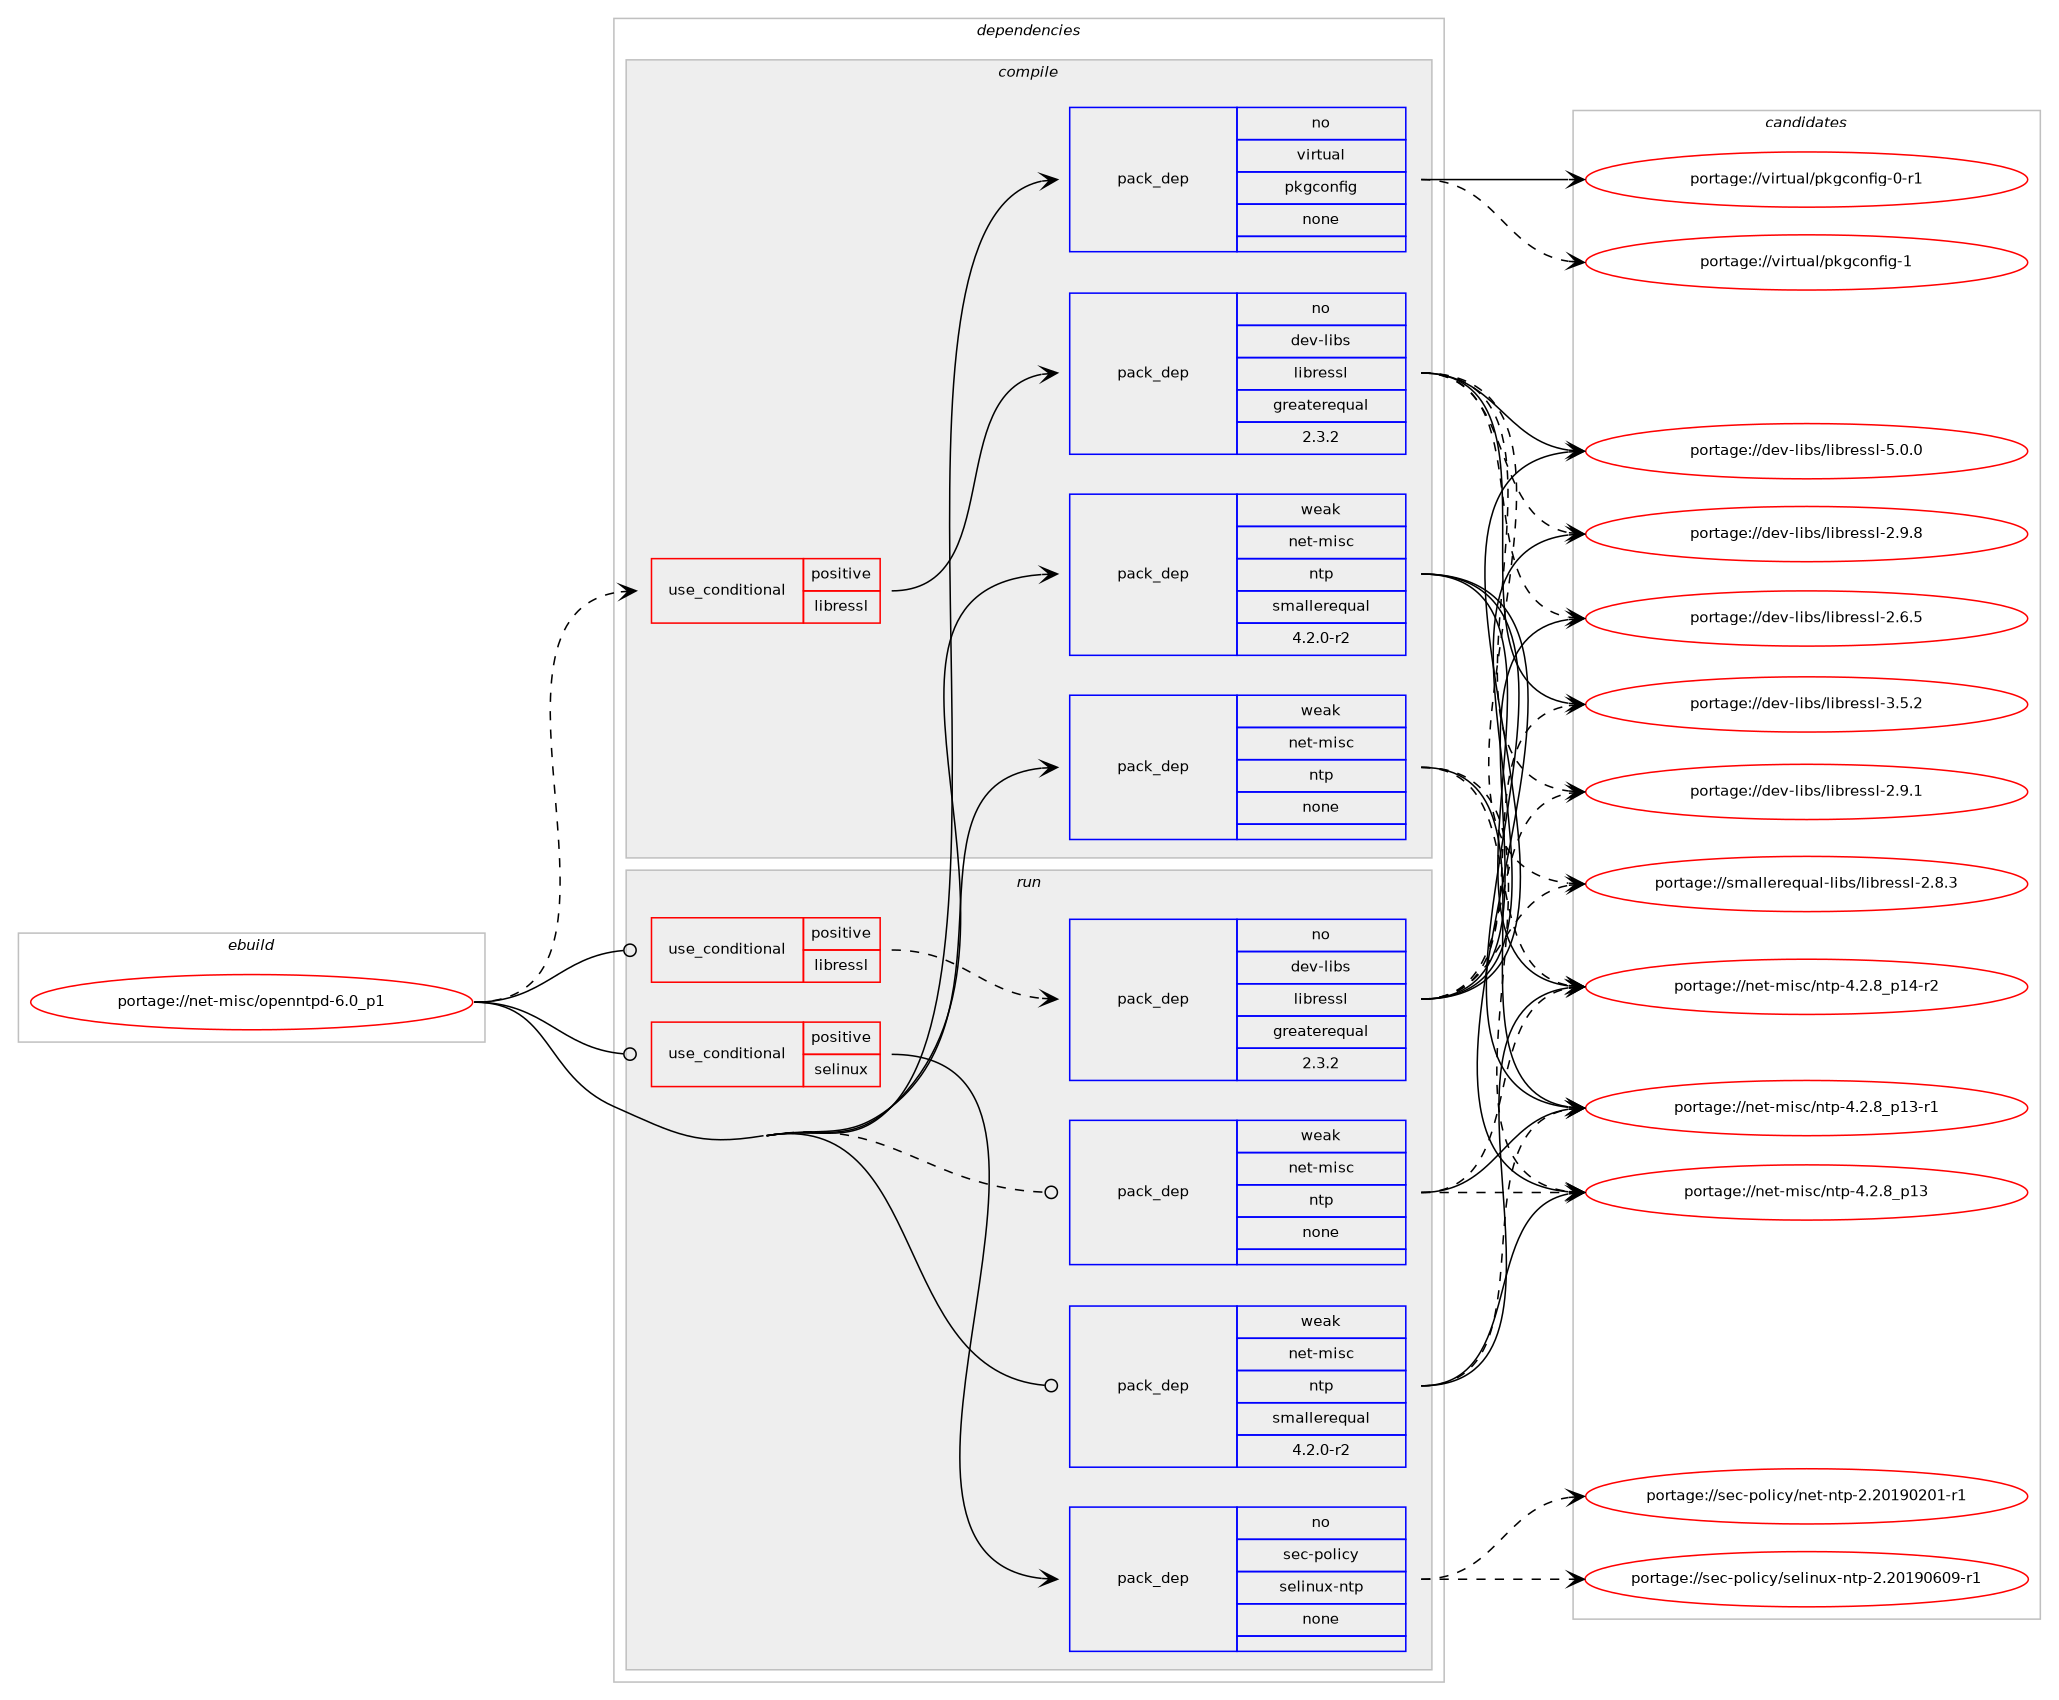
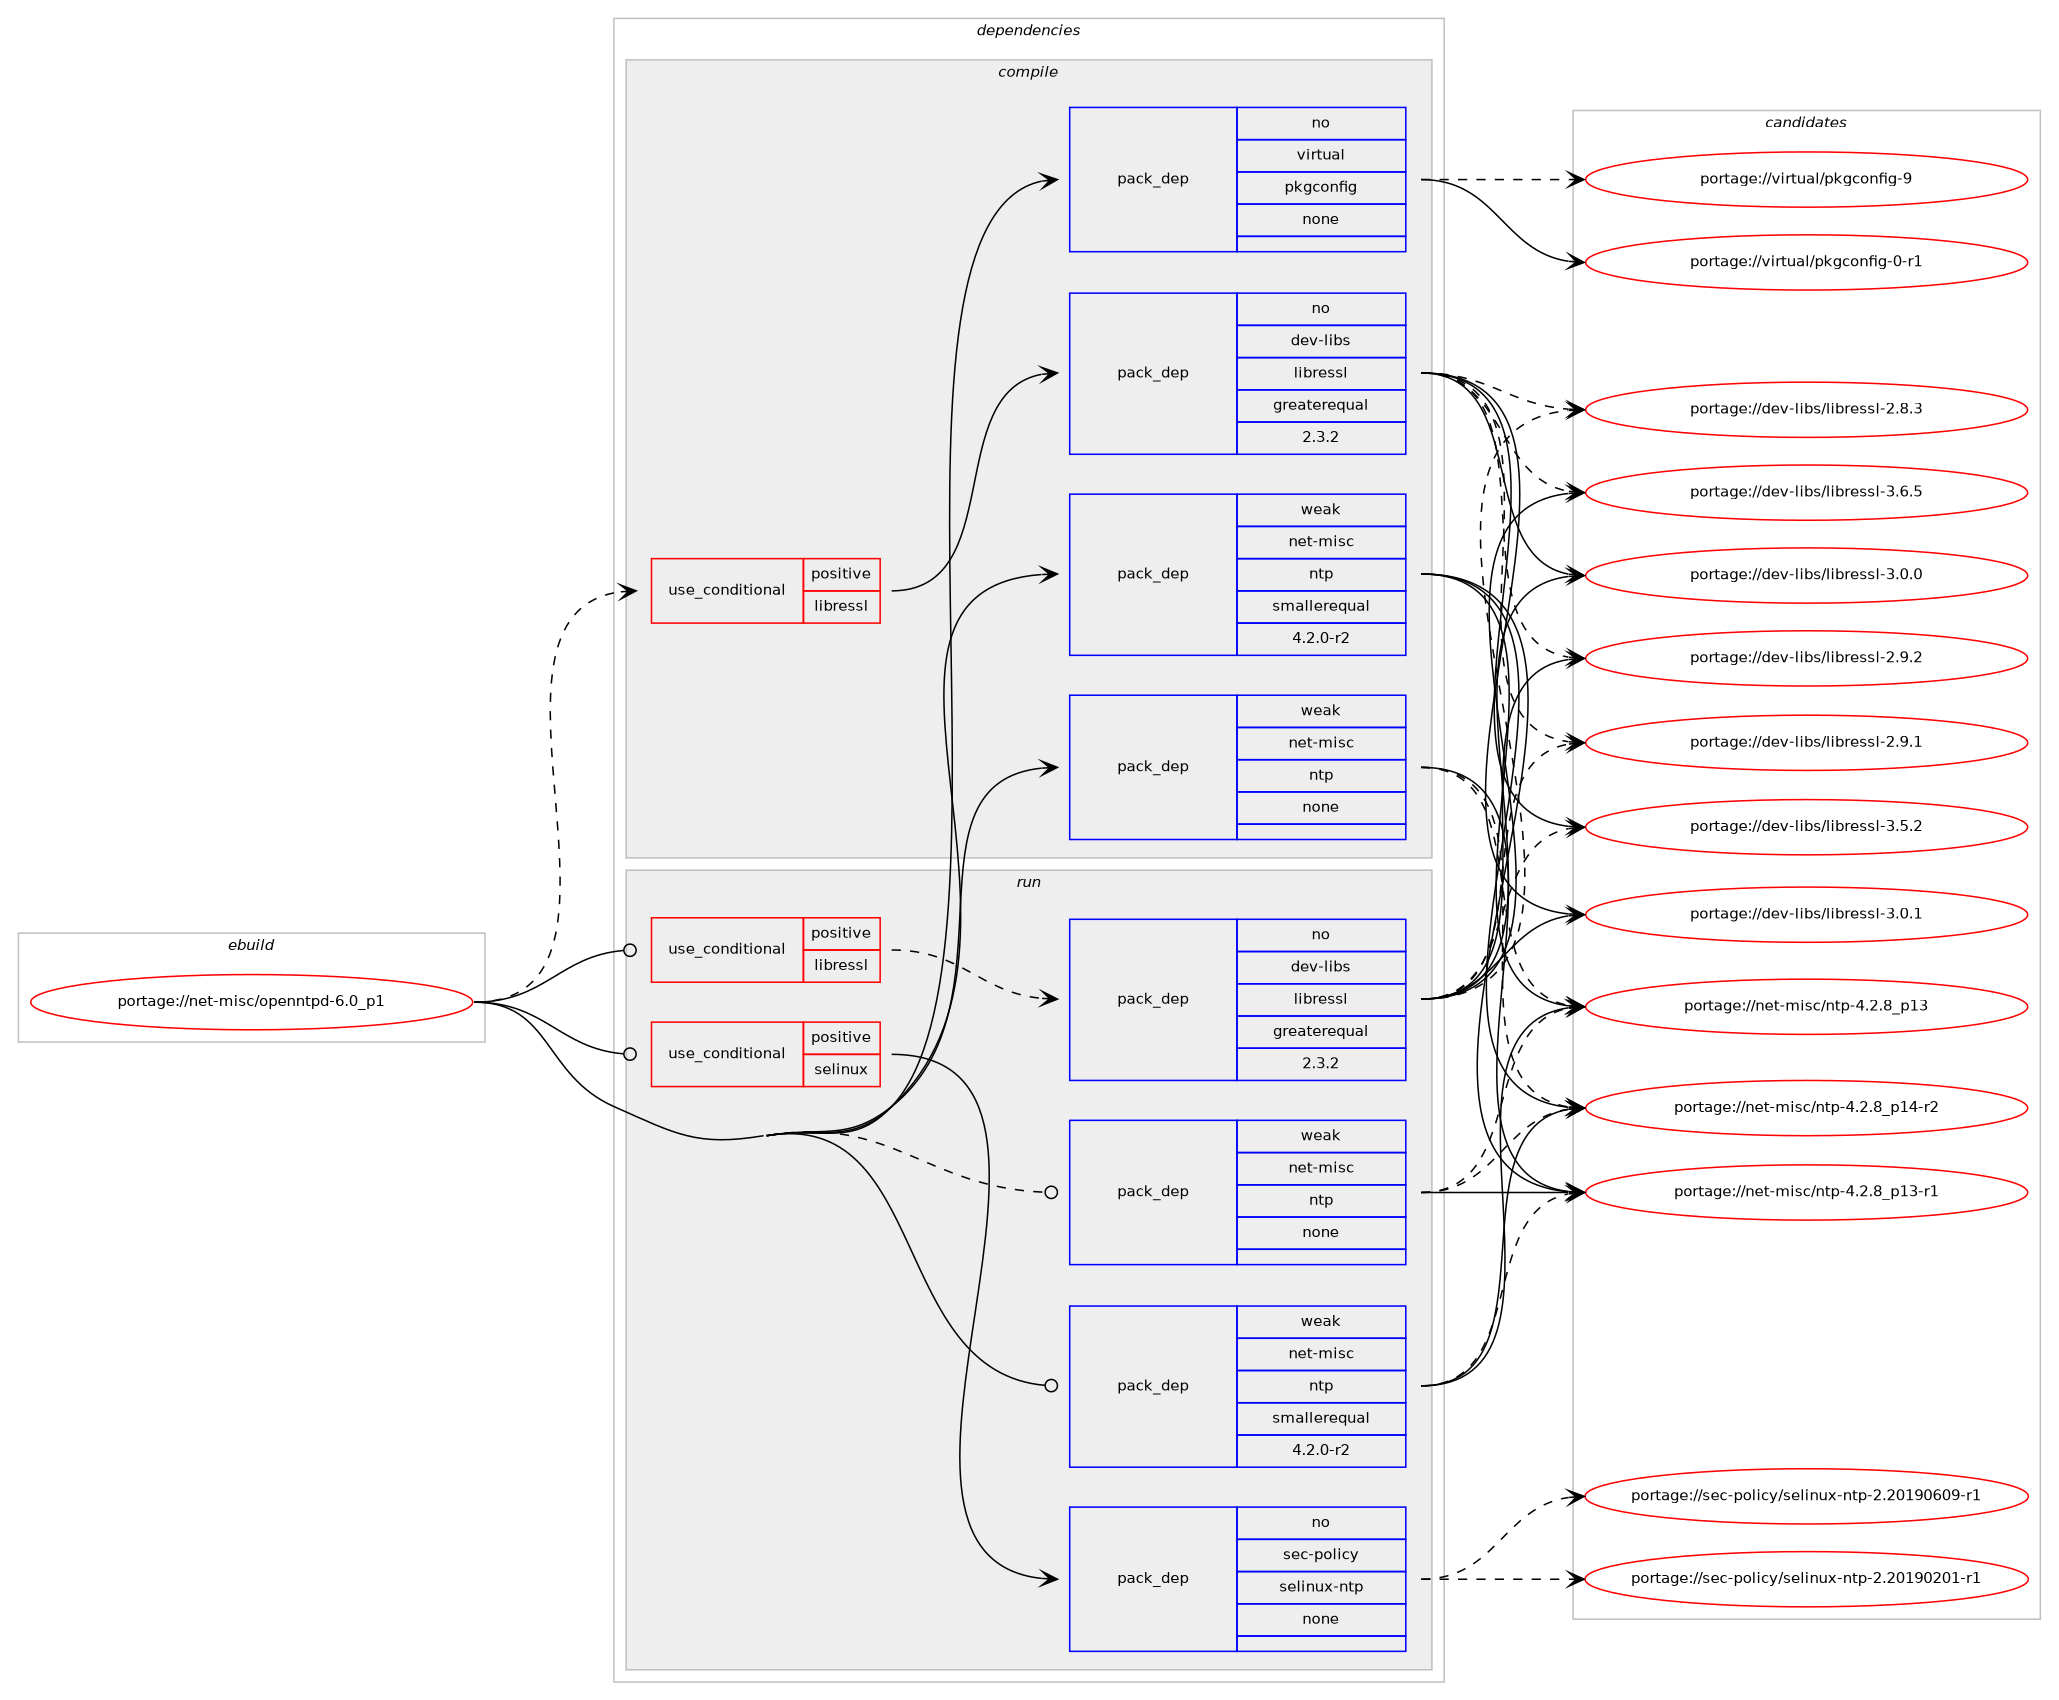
(1807, 262) -> (1807, 180)
(1807, 451) -> (1807, 576)
(1807, 534) -> (1807, 658)
(1807, 618) -> (1807, 493)
(1807, 884) -> (1807, 410)
none -> (1807, 915)
(1807, 1496) -> (1807, 1579)
